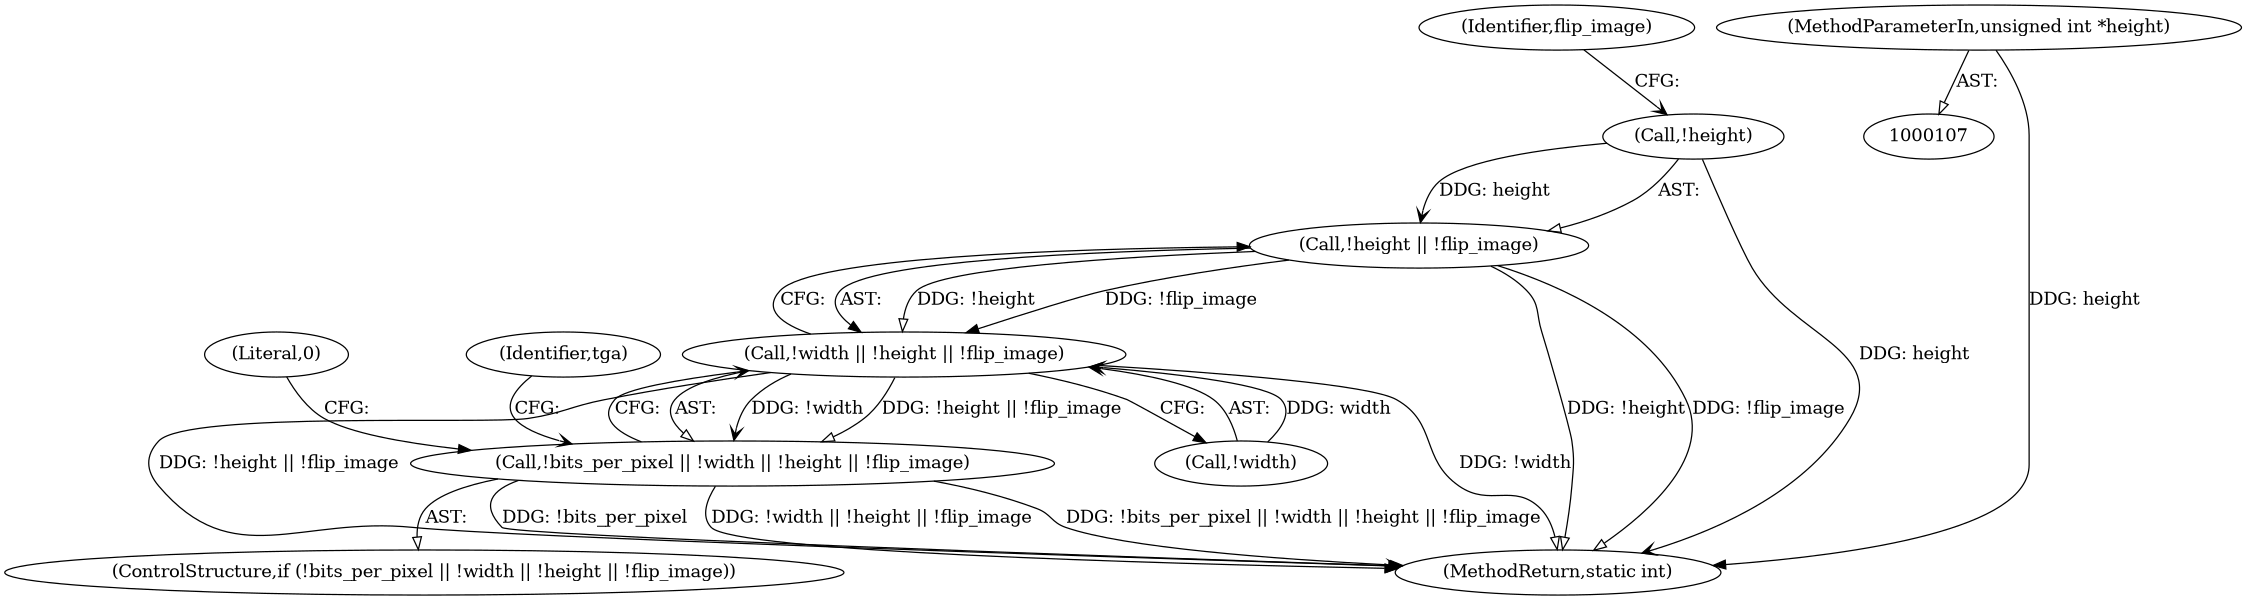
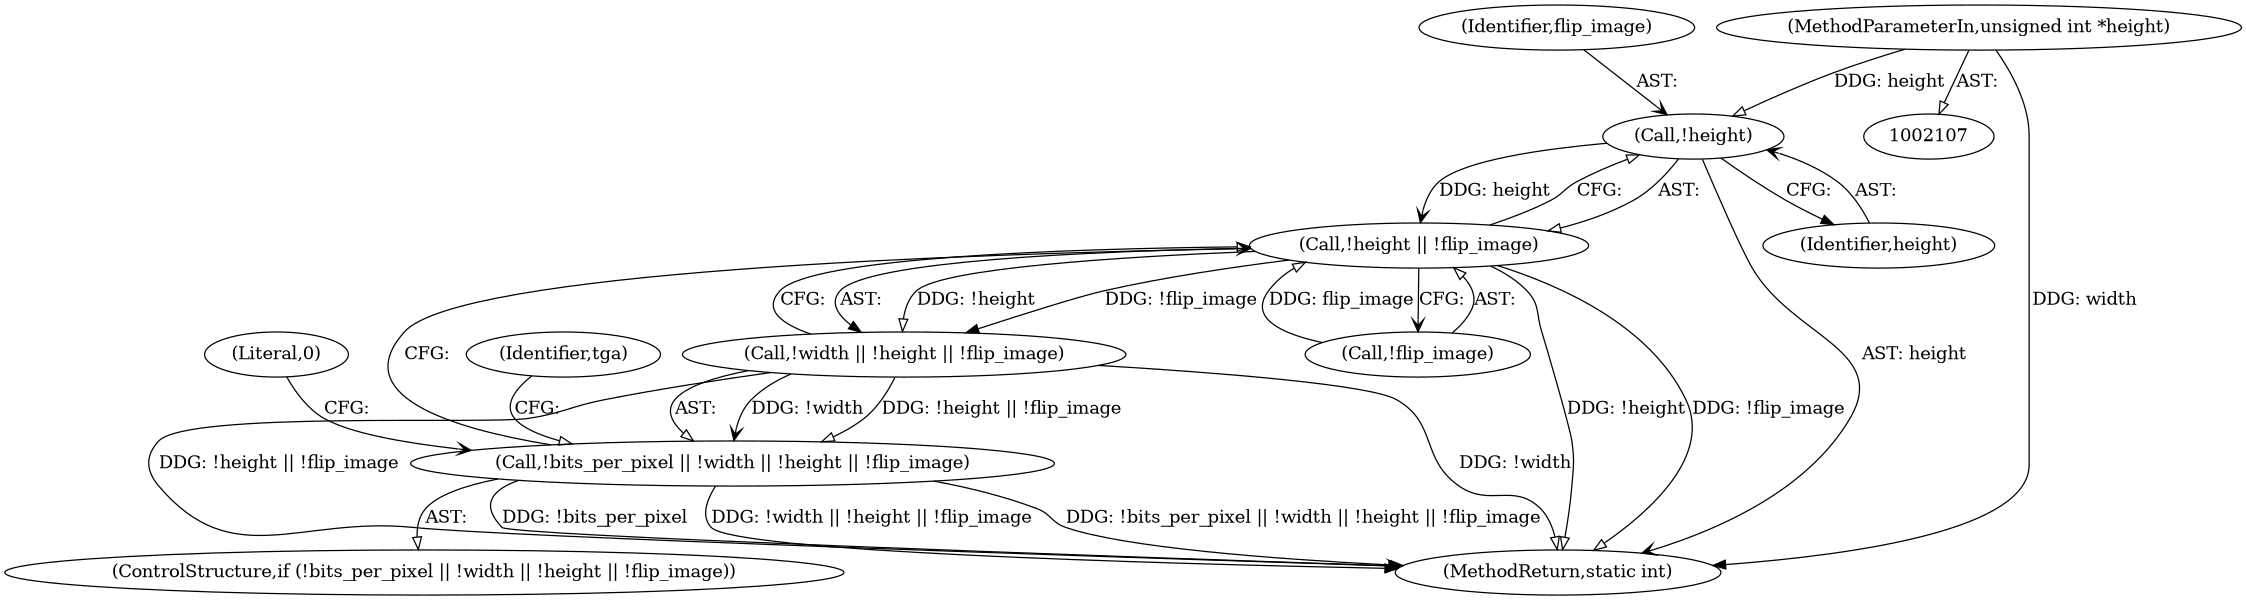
none -> (1823, 77)
(1660, 82) -> (1660, 82)
(1929, 137) -> (1929, 137)
none -> (1560, 194)
none -> (1879, 246)
(921, 260) -> (973, 256)
(2085, 300) -> (2085, 300)
none -> (1418, 355)
(1914, 355) -> (1914, 355)
(610, 408) -> (703, 273)
(511, 411) -> (511, 411)
(362, 433) -> (362, 433)
(1241, 464) -> none
